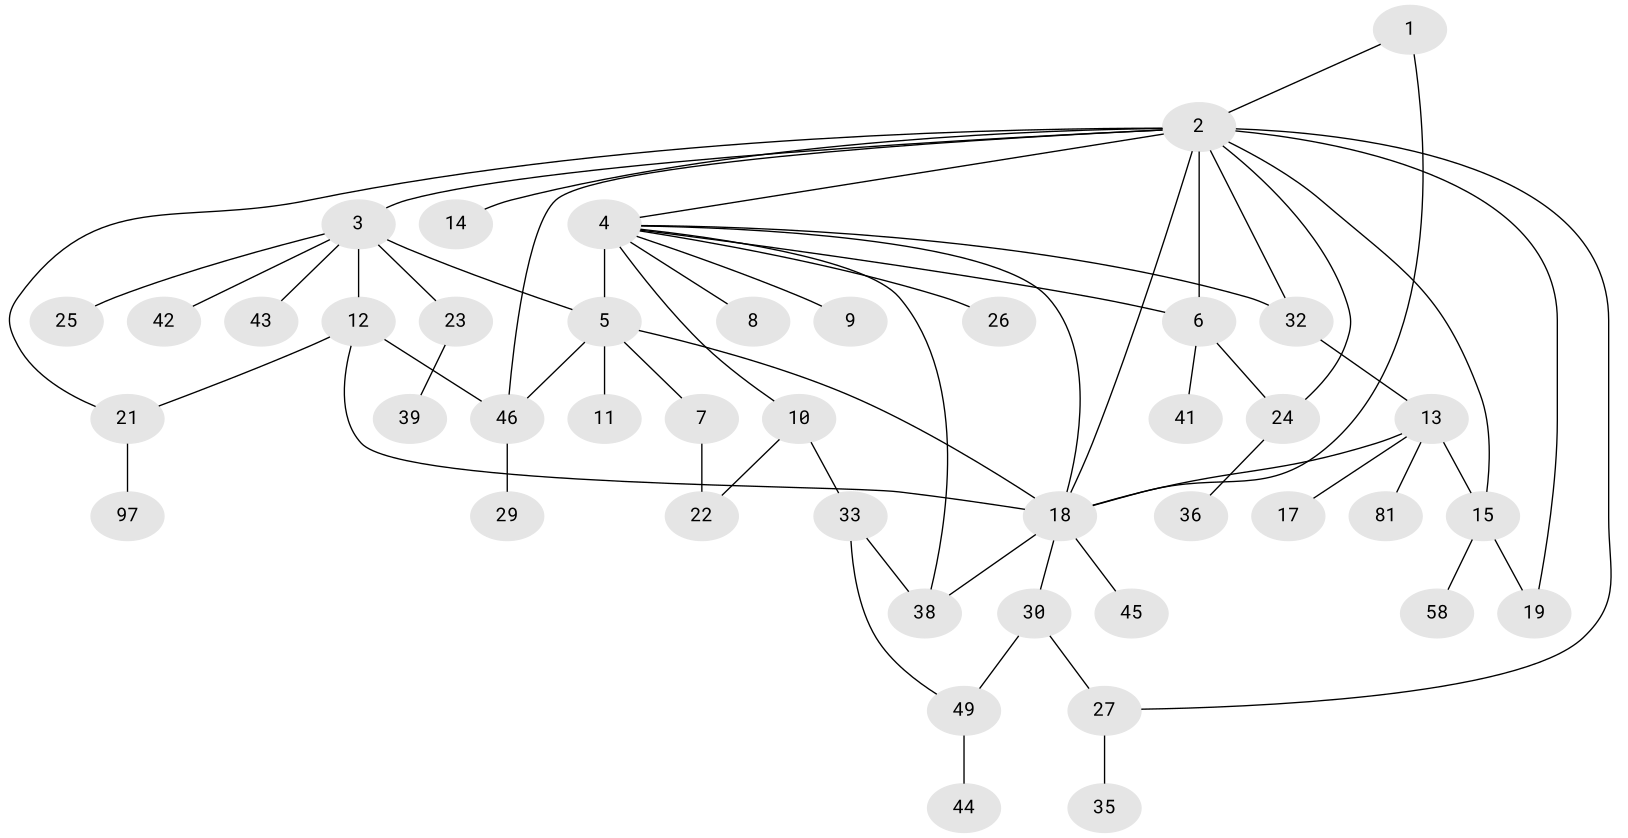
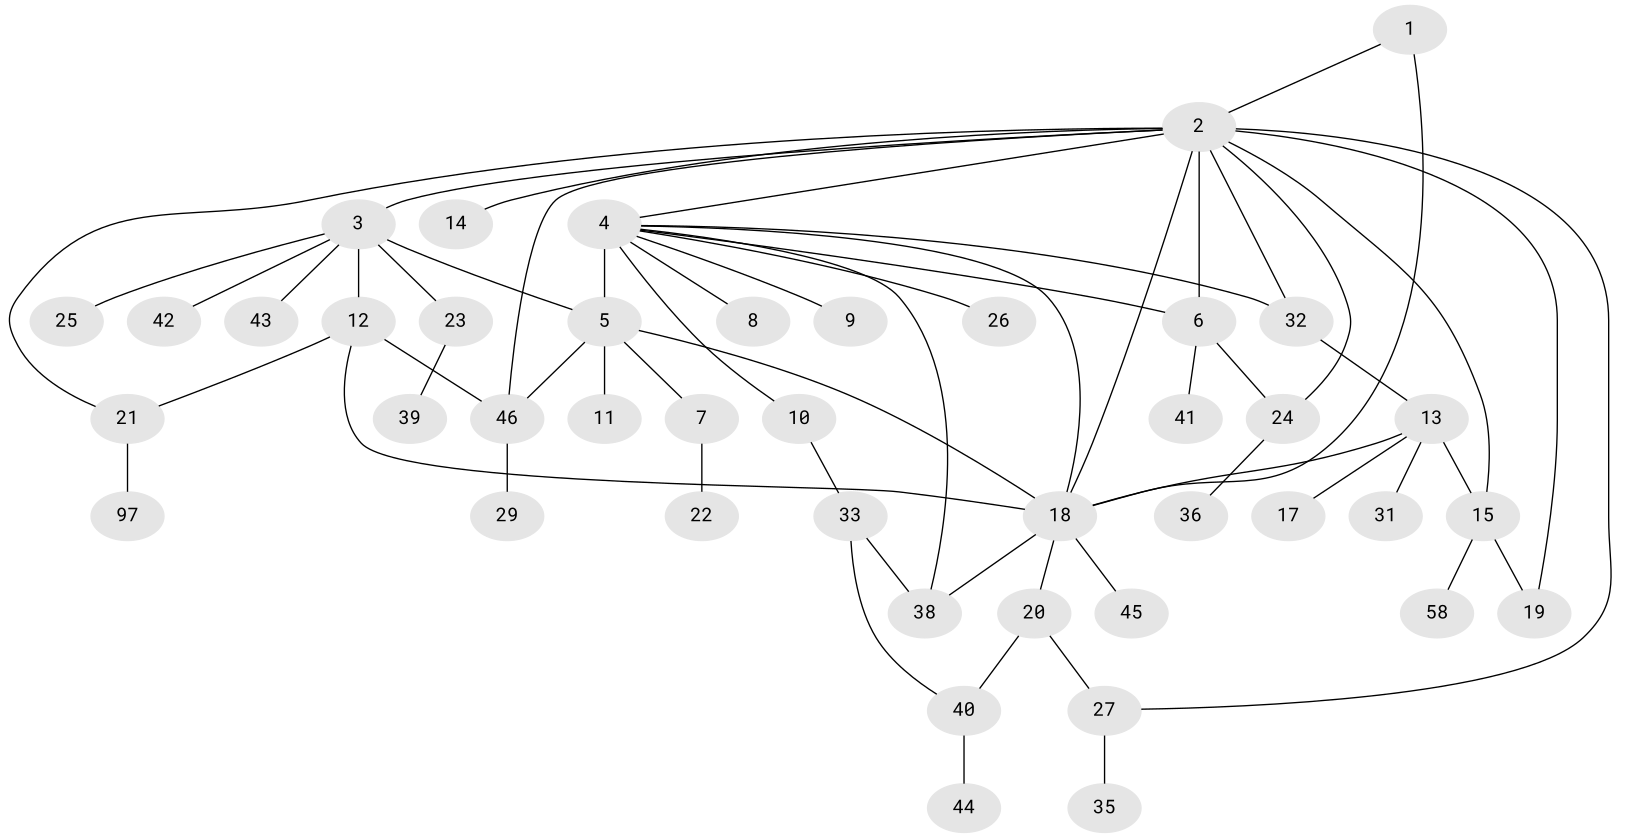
(751, 467) -> none
(1386, 516) -> (1386, 516)
(1034, 614) -> (1034, 614)
(964, 711) -> (964, 711)
